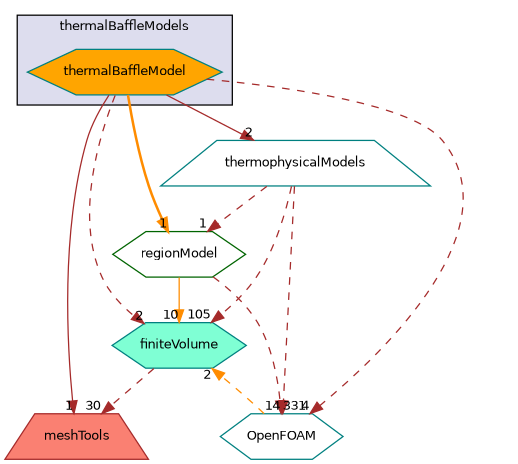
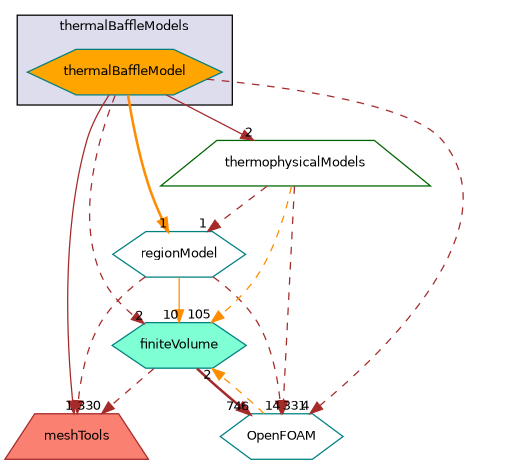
(296, 163) -> (296, 163)
(179, 254) -> (179, 254)
(268, 257) -> (268, 257)
none -> (97, 330)
none -> (218, 388)
